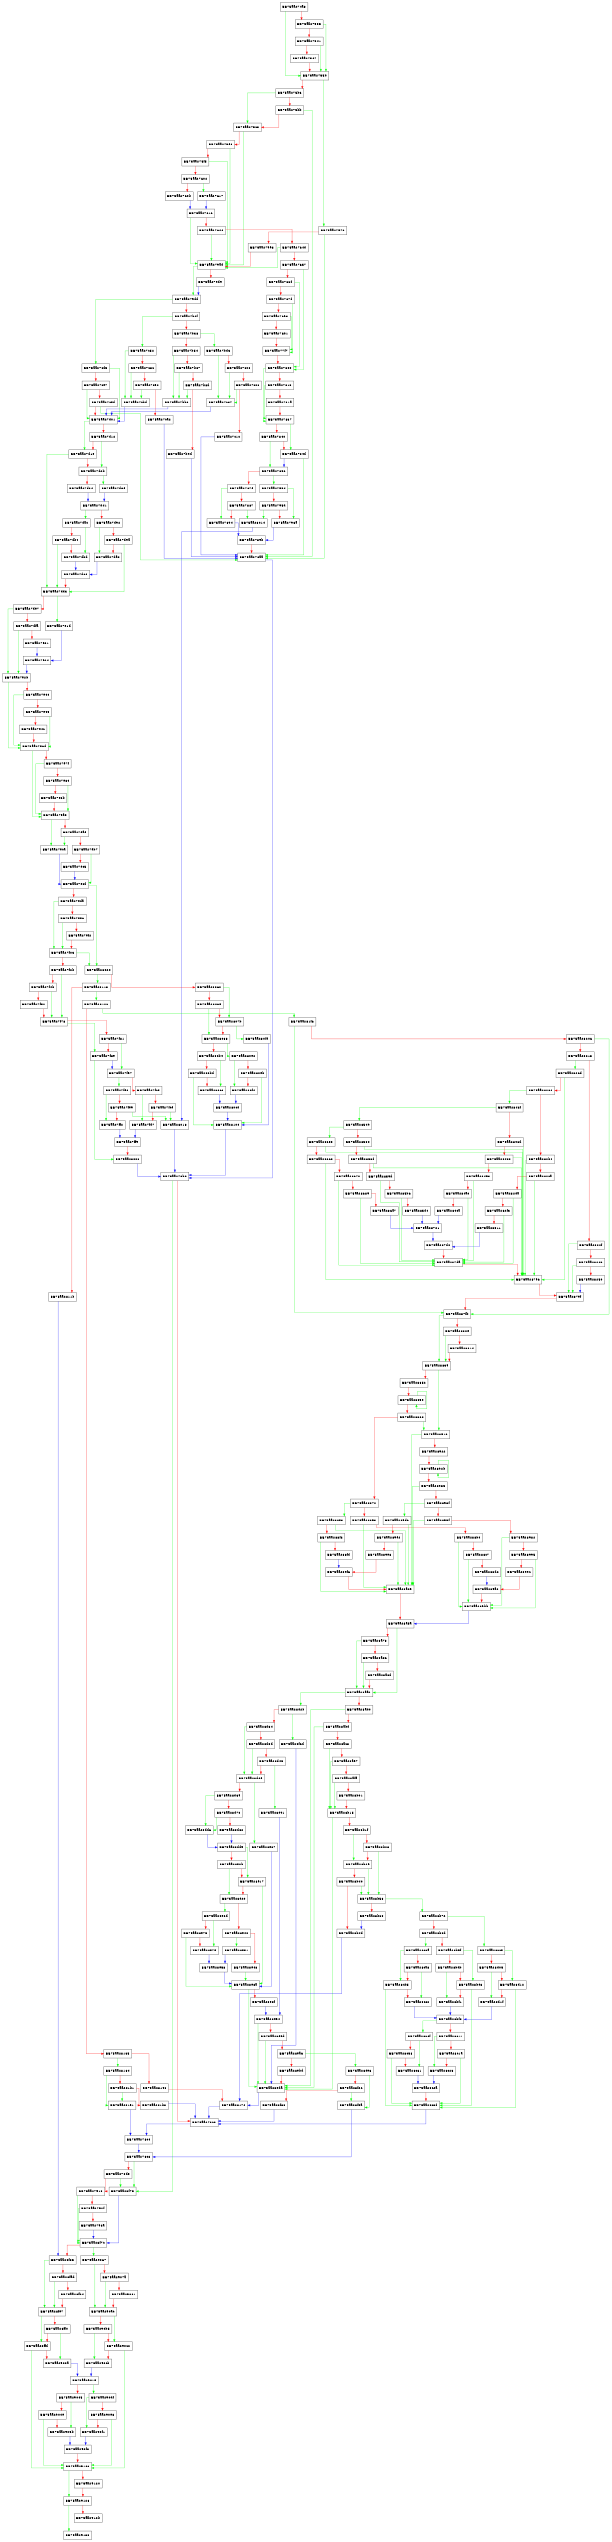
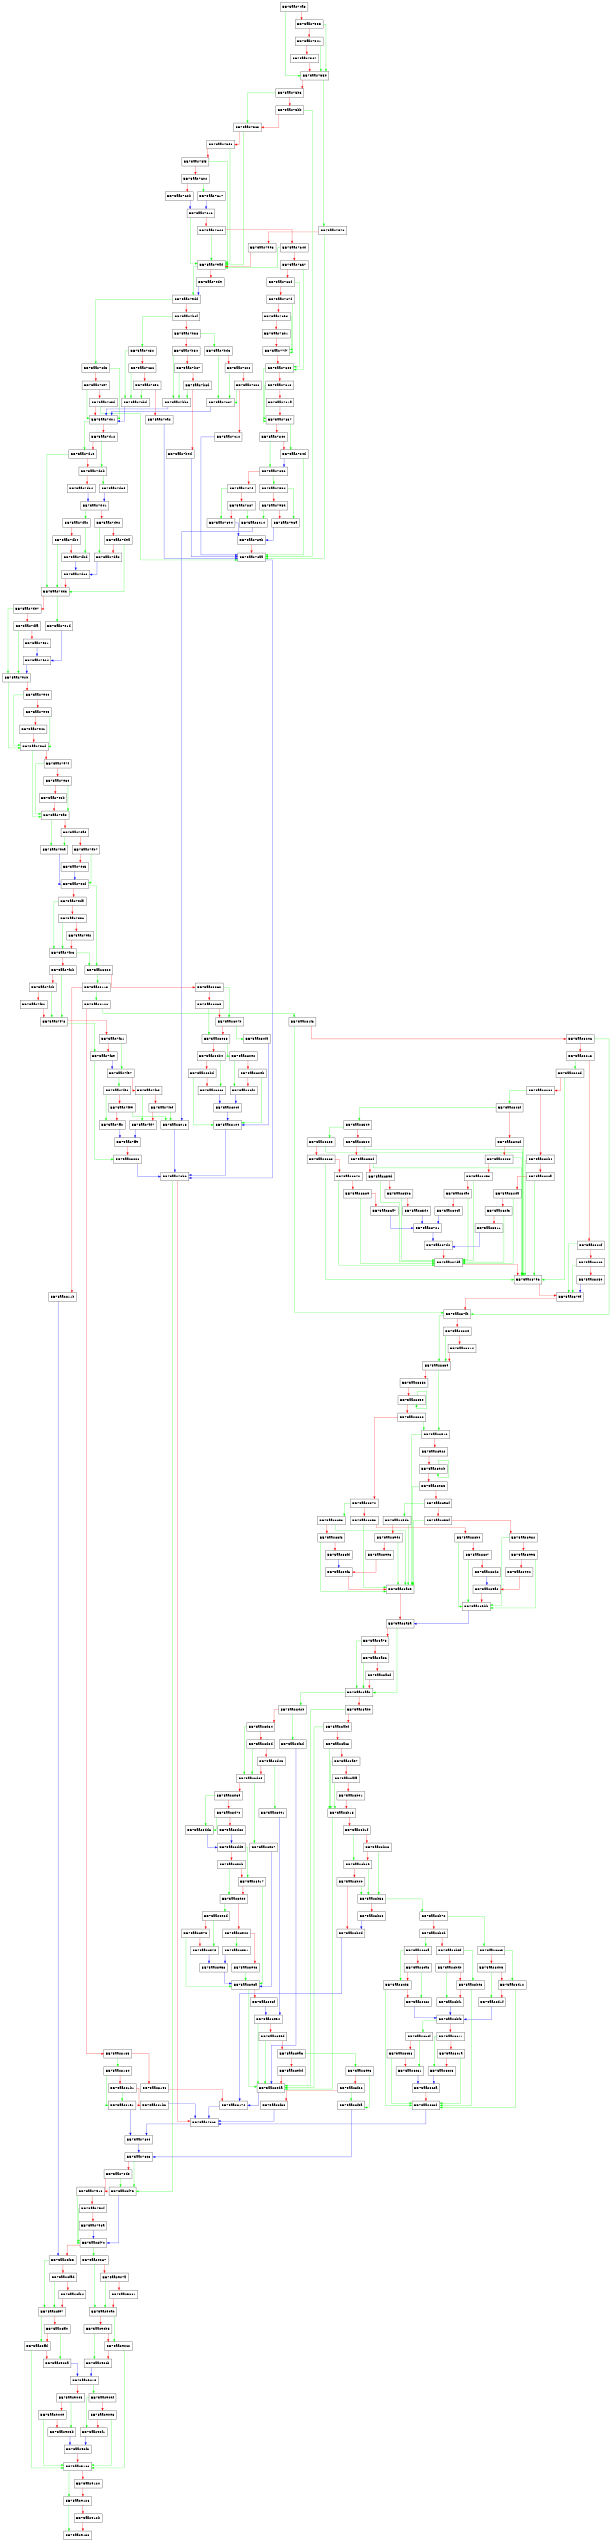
none -> (83, 2526)
